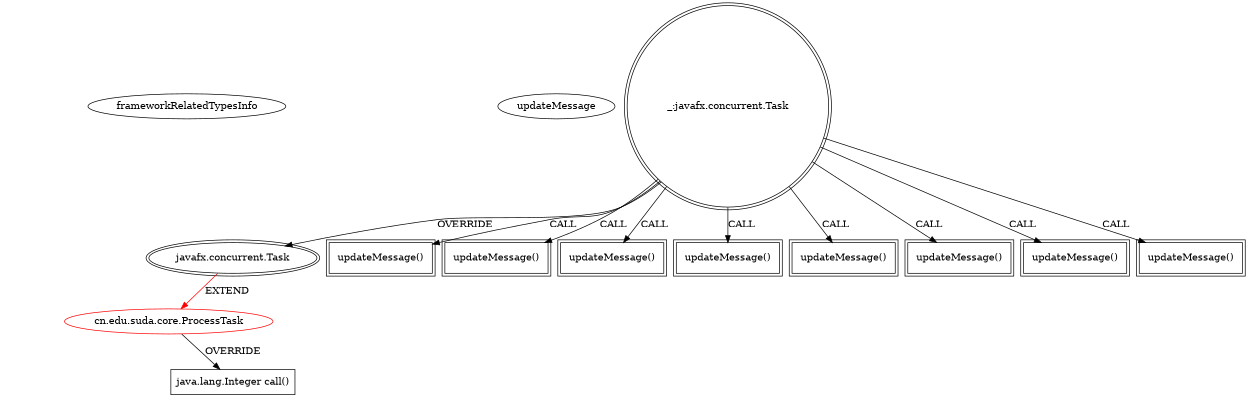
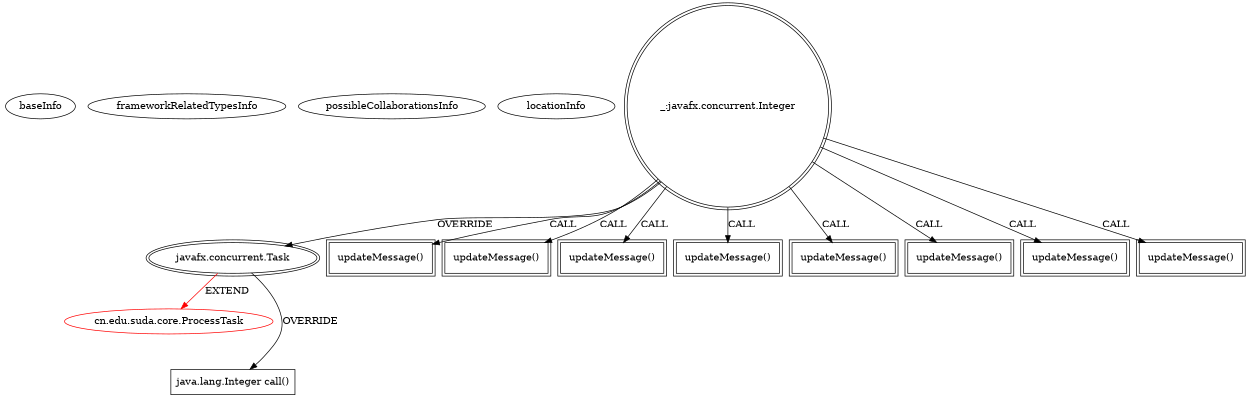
none -> (40, 106)
none -> (392, 106)
(556, 106) -> (556, 106)
(728, 106) -> (728, 106)
(198, 349) -> (282, 319)
